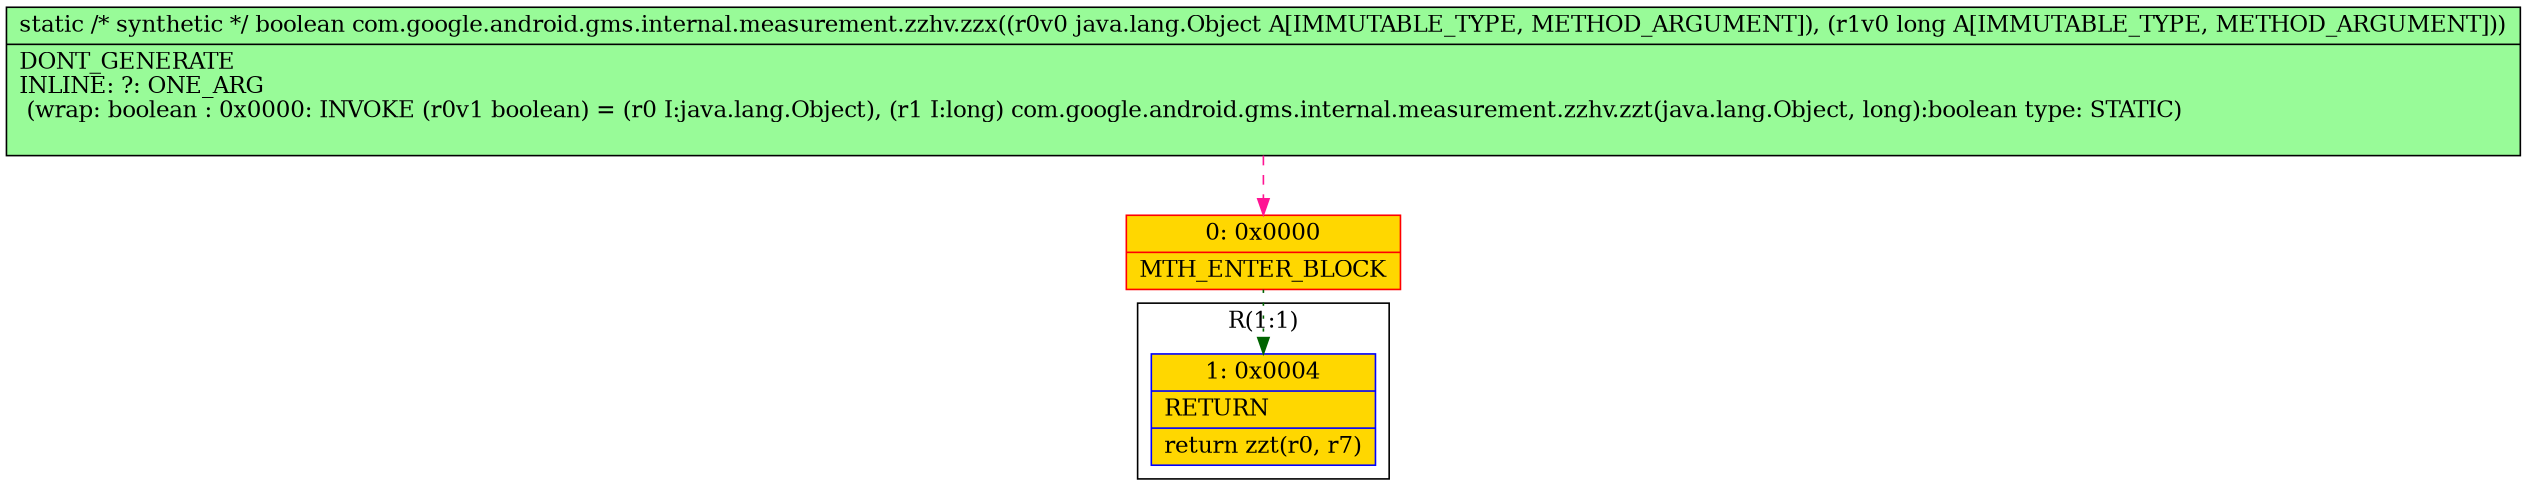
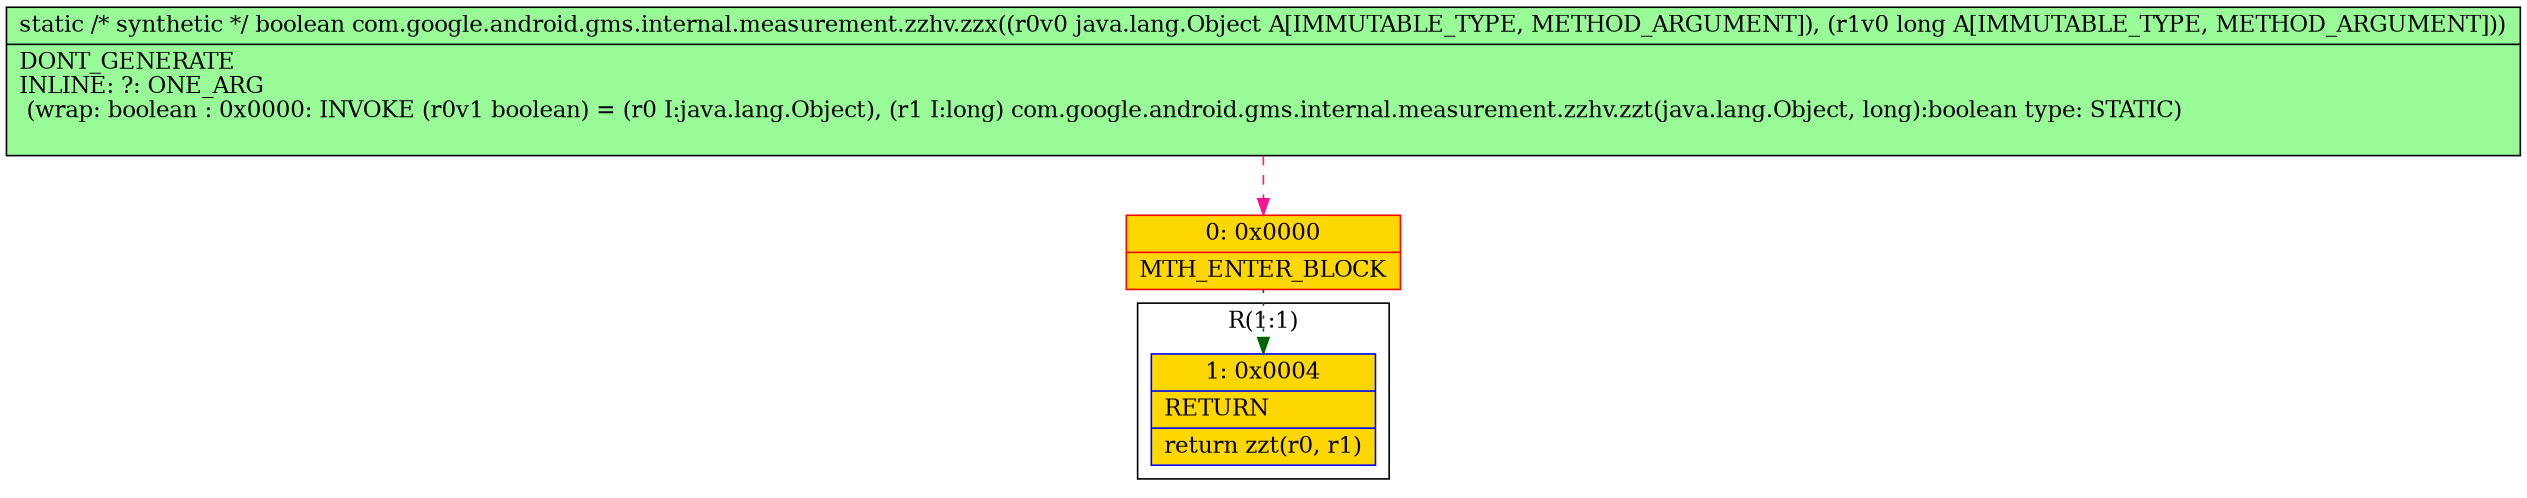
(1263, 446) -> (1263, 446)
